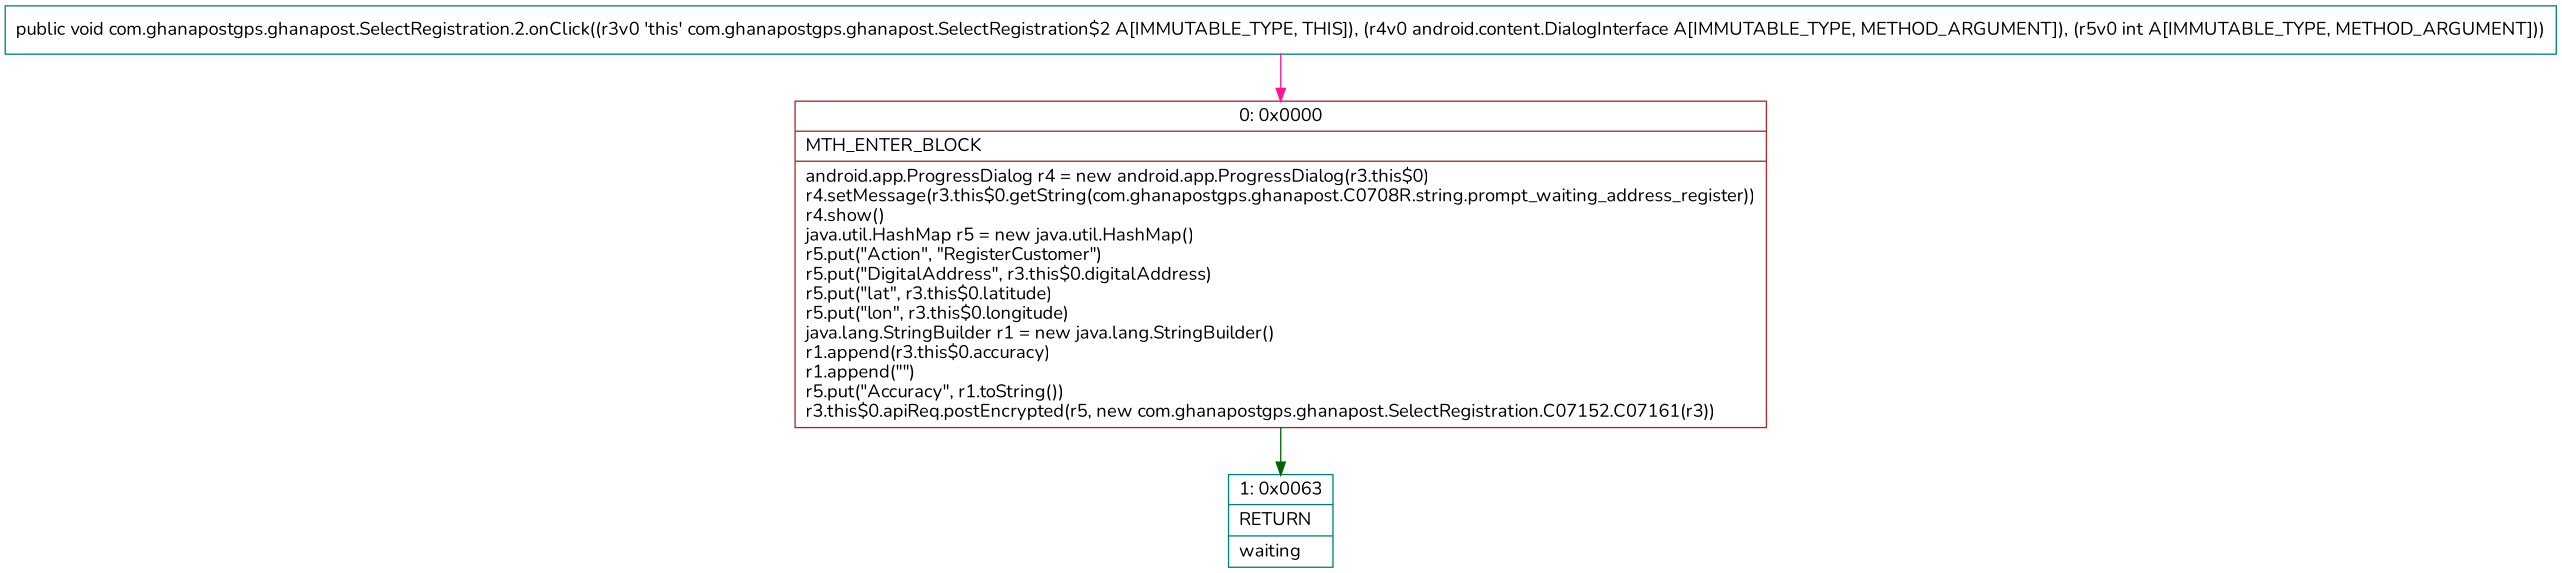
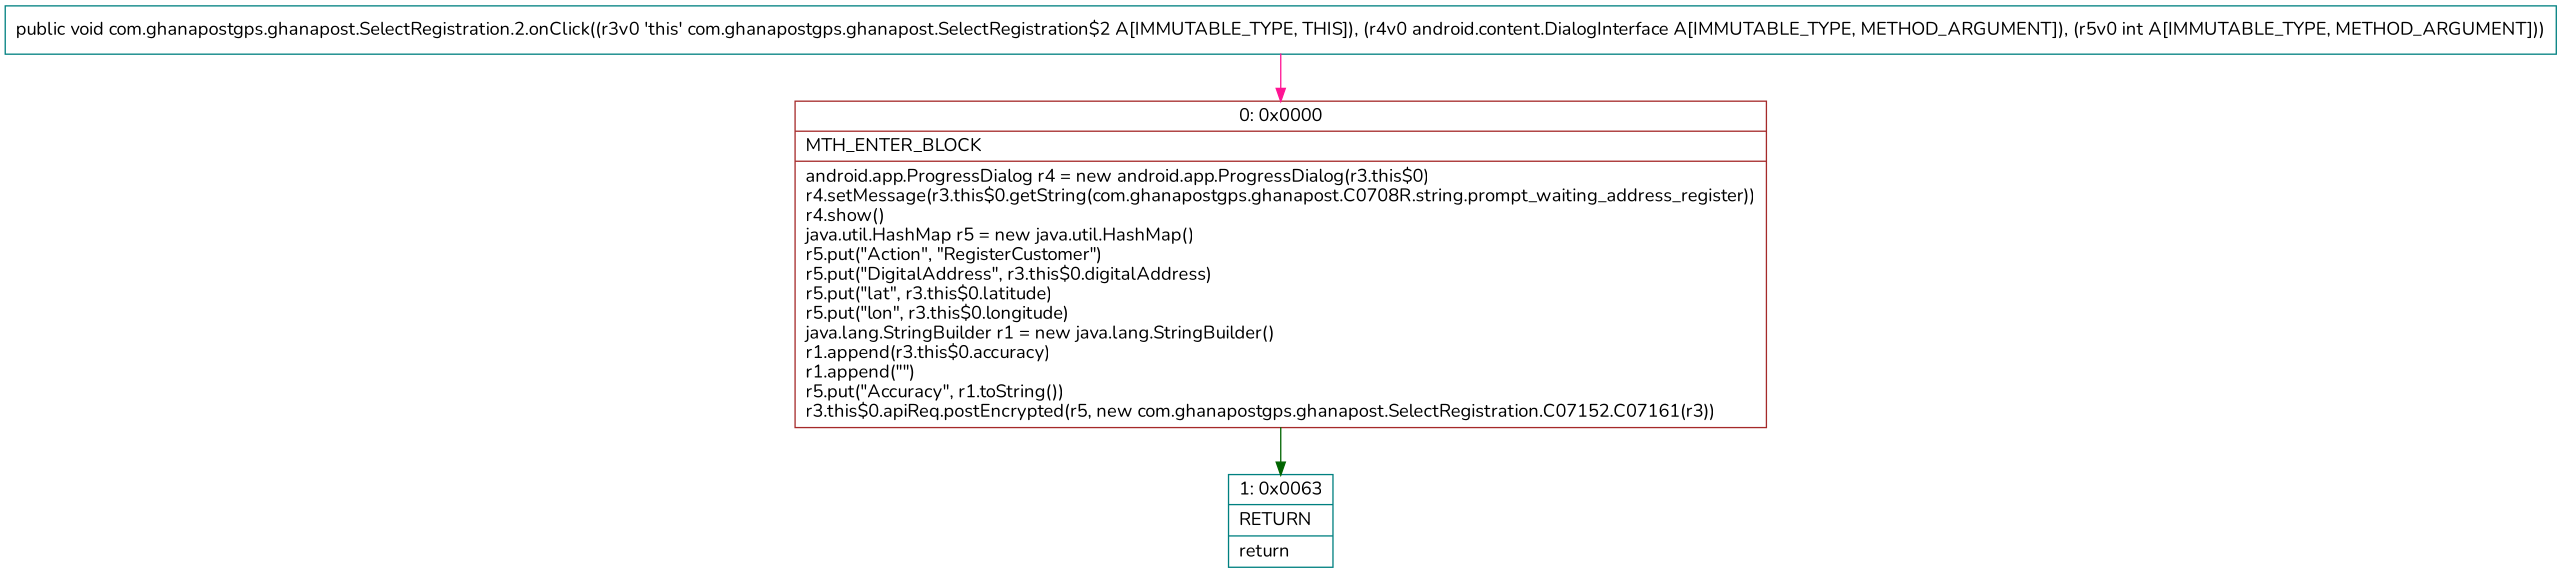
(1270, 551) -> (1265, 551)
